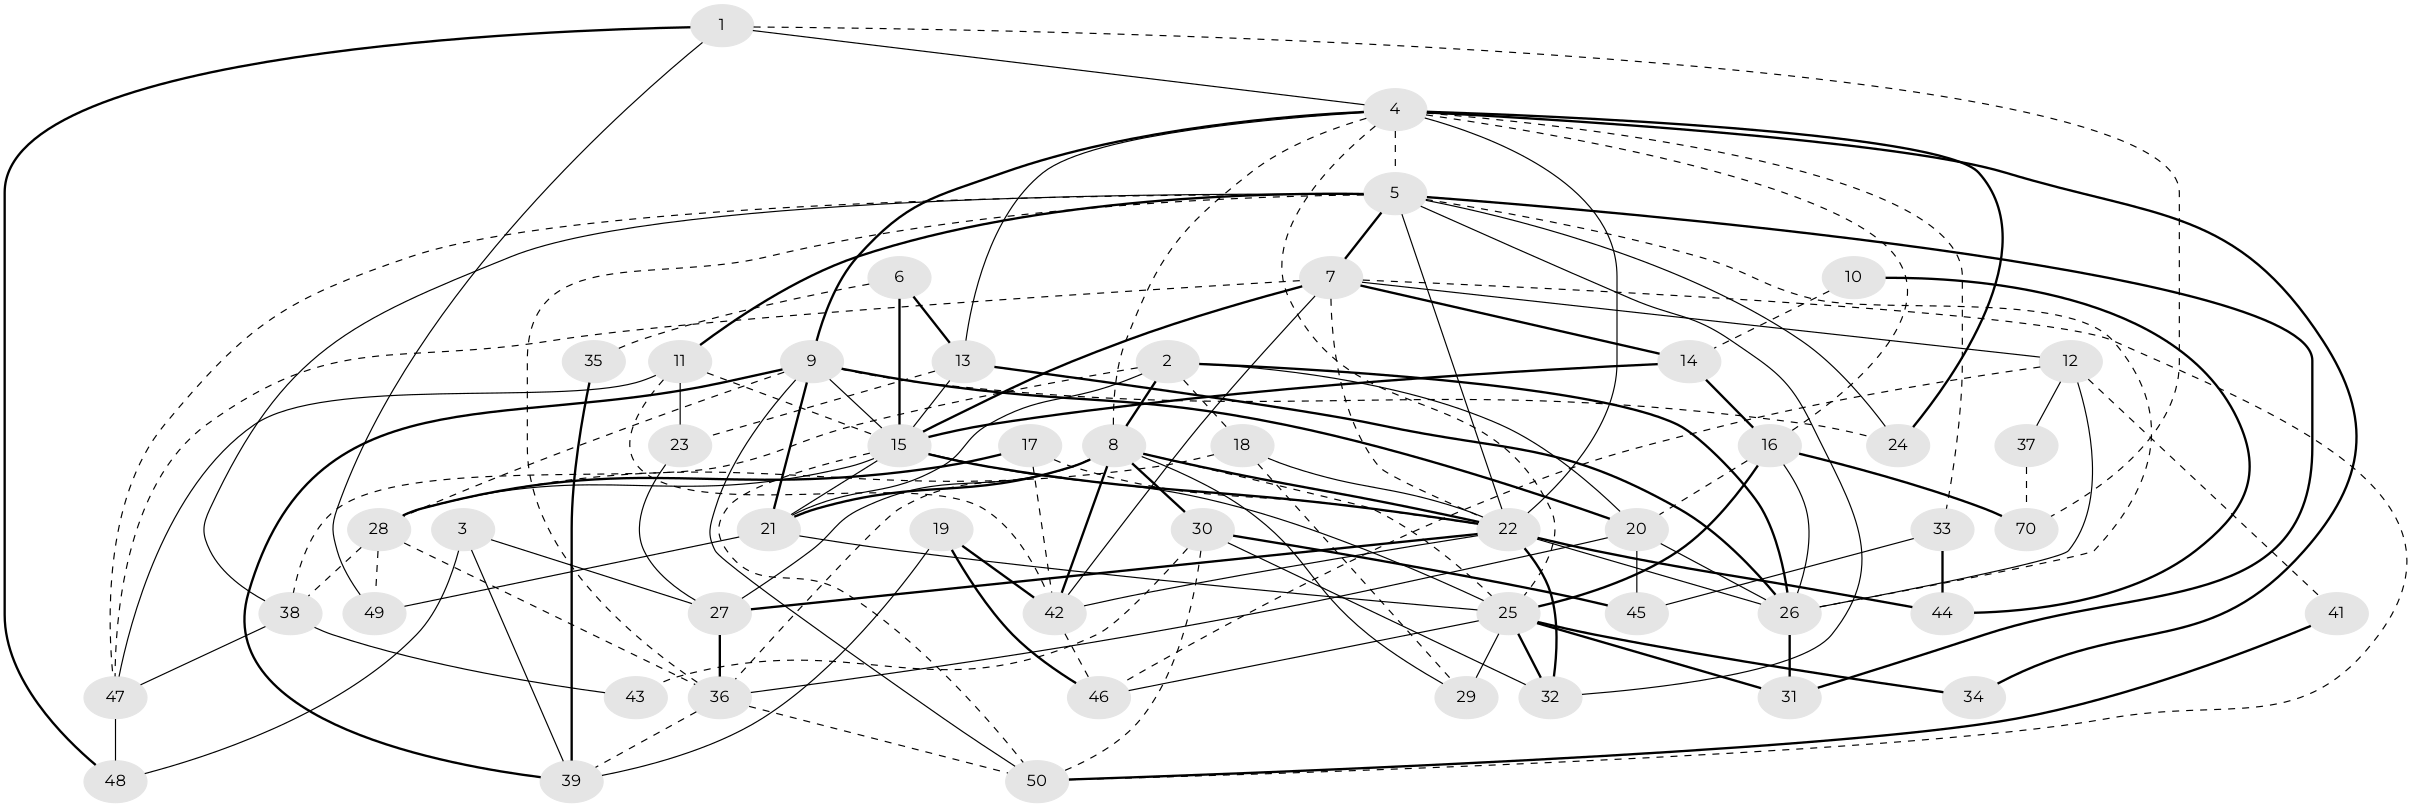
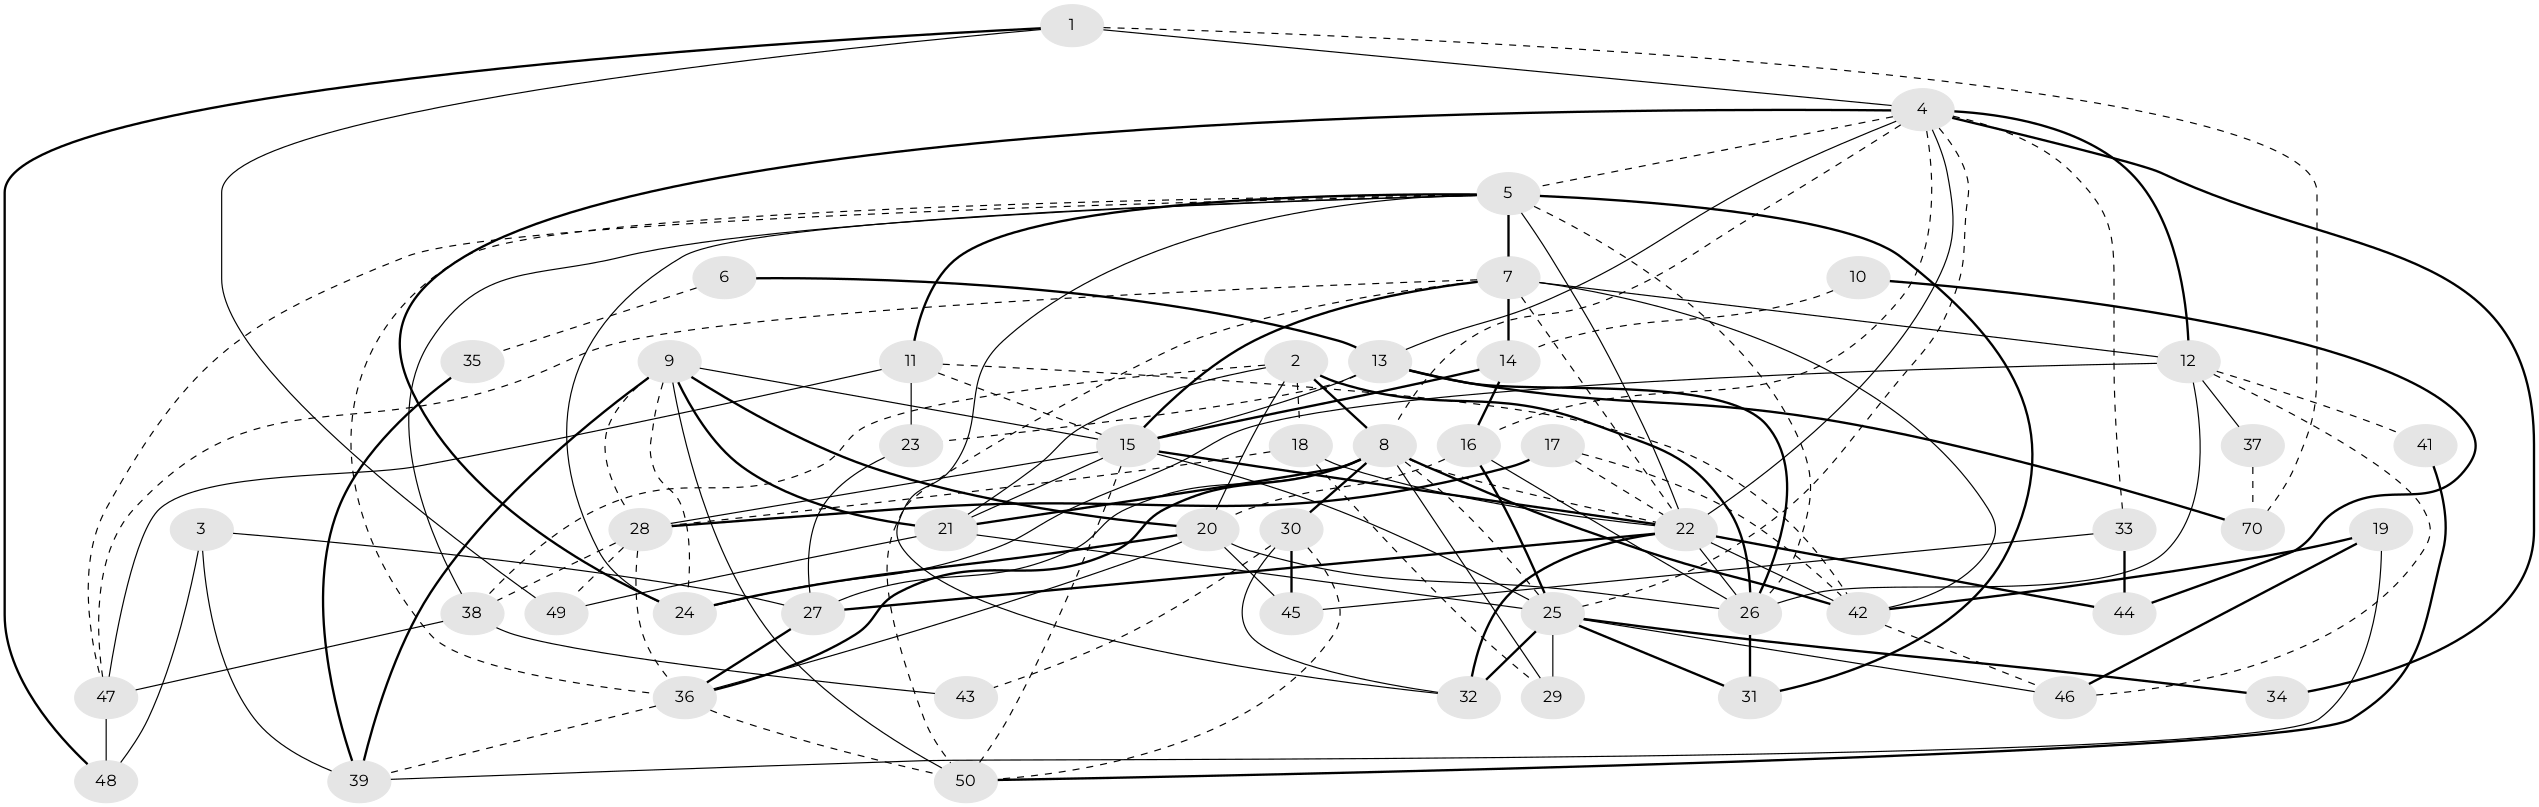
(1052, 158) -> (2127, 170)
(900, 362) -> none
none -> (1381, 405)
(1902, 481) -> (1801, 416)
(1353, 496) -> (1531, 494)
(885, 521) -> (1052, 569)
none -> (980, 563)
